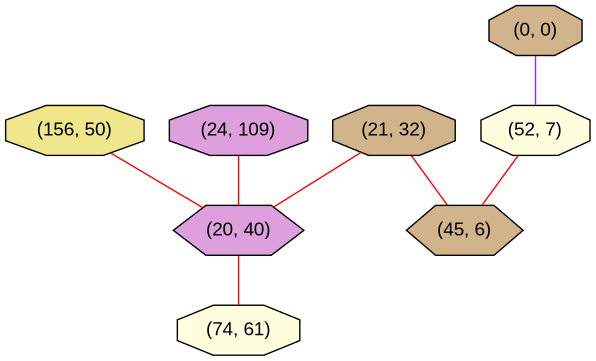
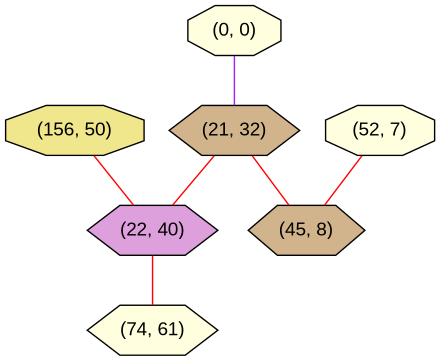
(536, 31) -> (234, 31)
(536, 81) -> (234, 81)
(239, 130) -> none
(394, 130) -> (234, 130)
(239, 230) -> (153, 230)
(465, 230) -> (307, 230)
(239, 330) -> (153, 330)
